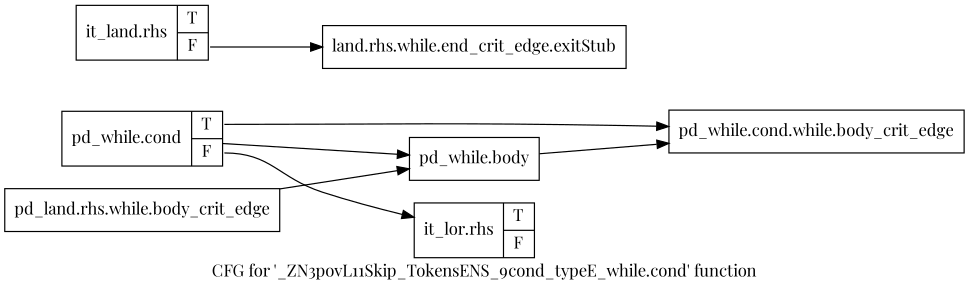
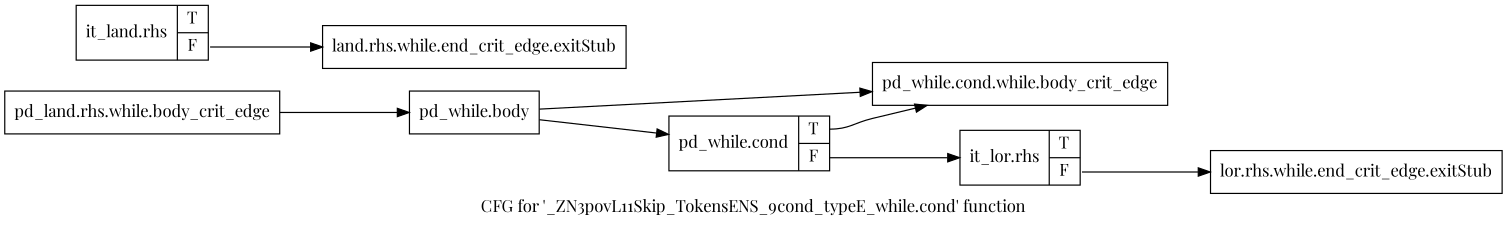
(310, 149) -> (598, 126)
none -> (1356, 172)
